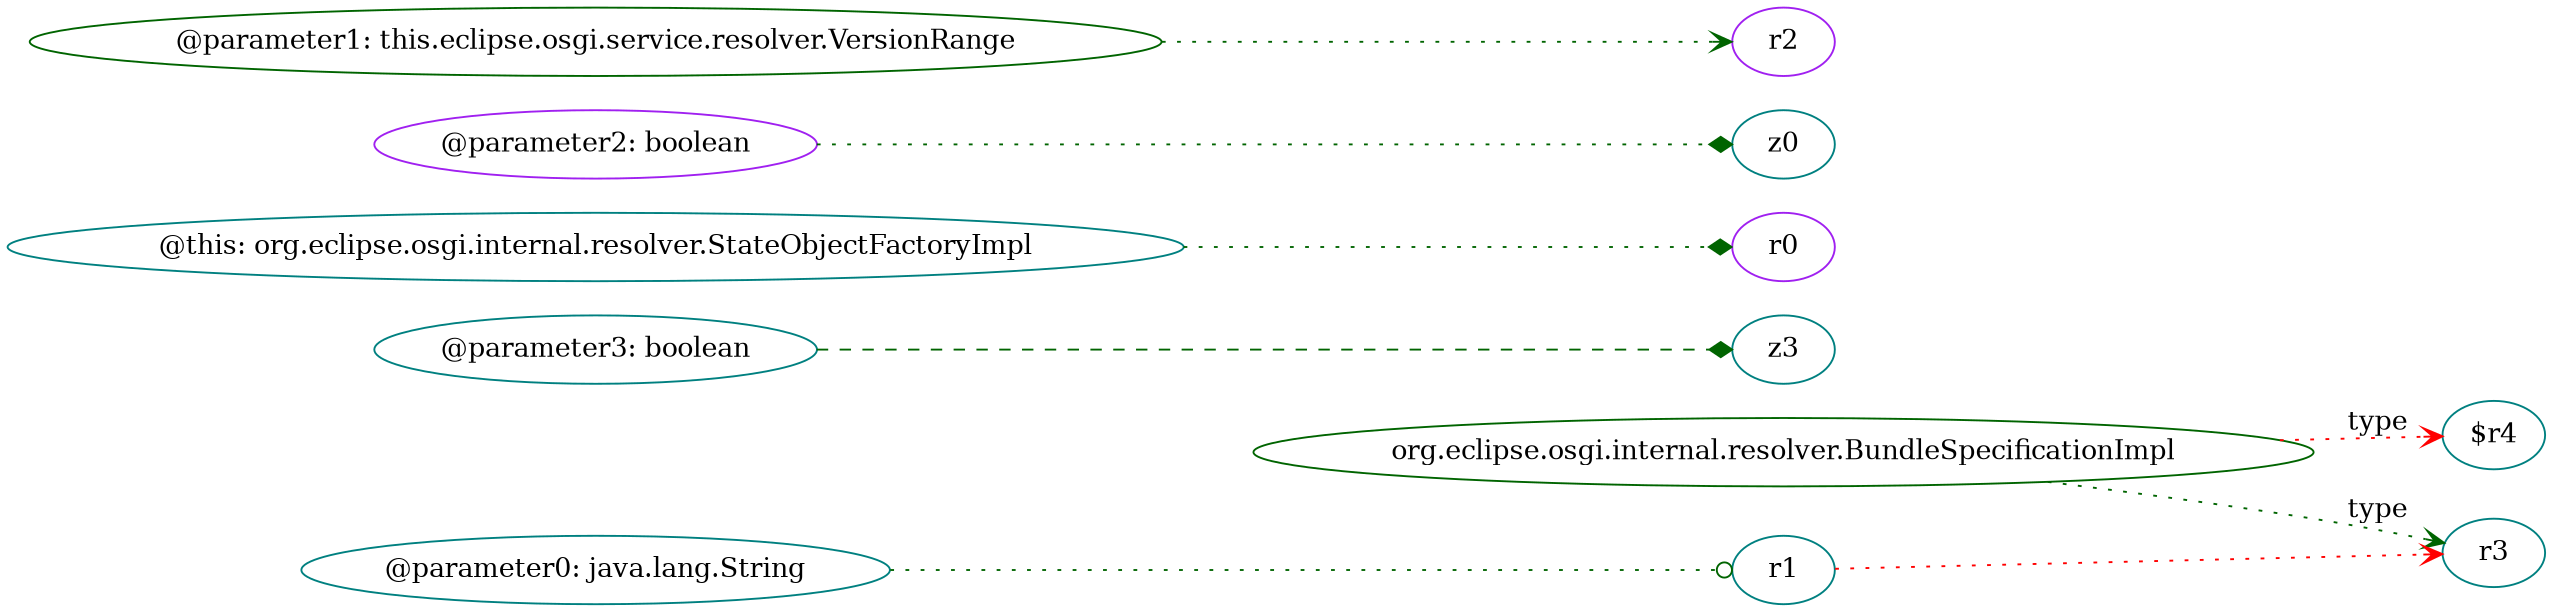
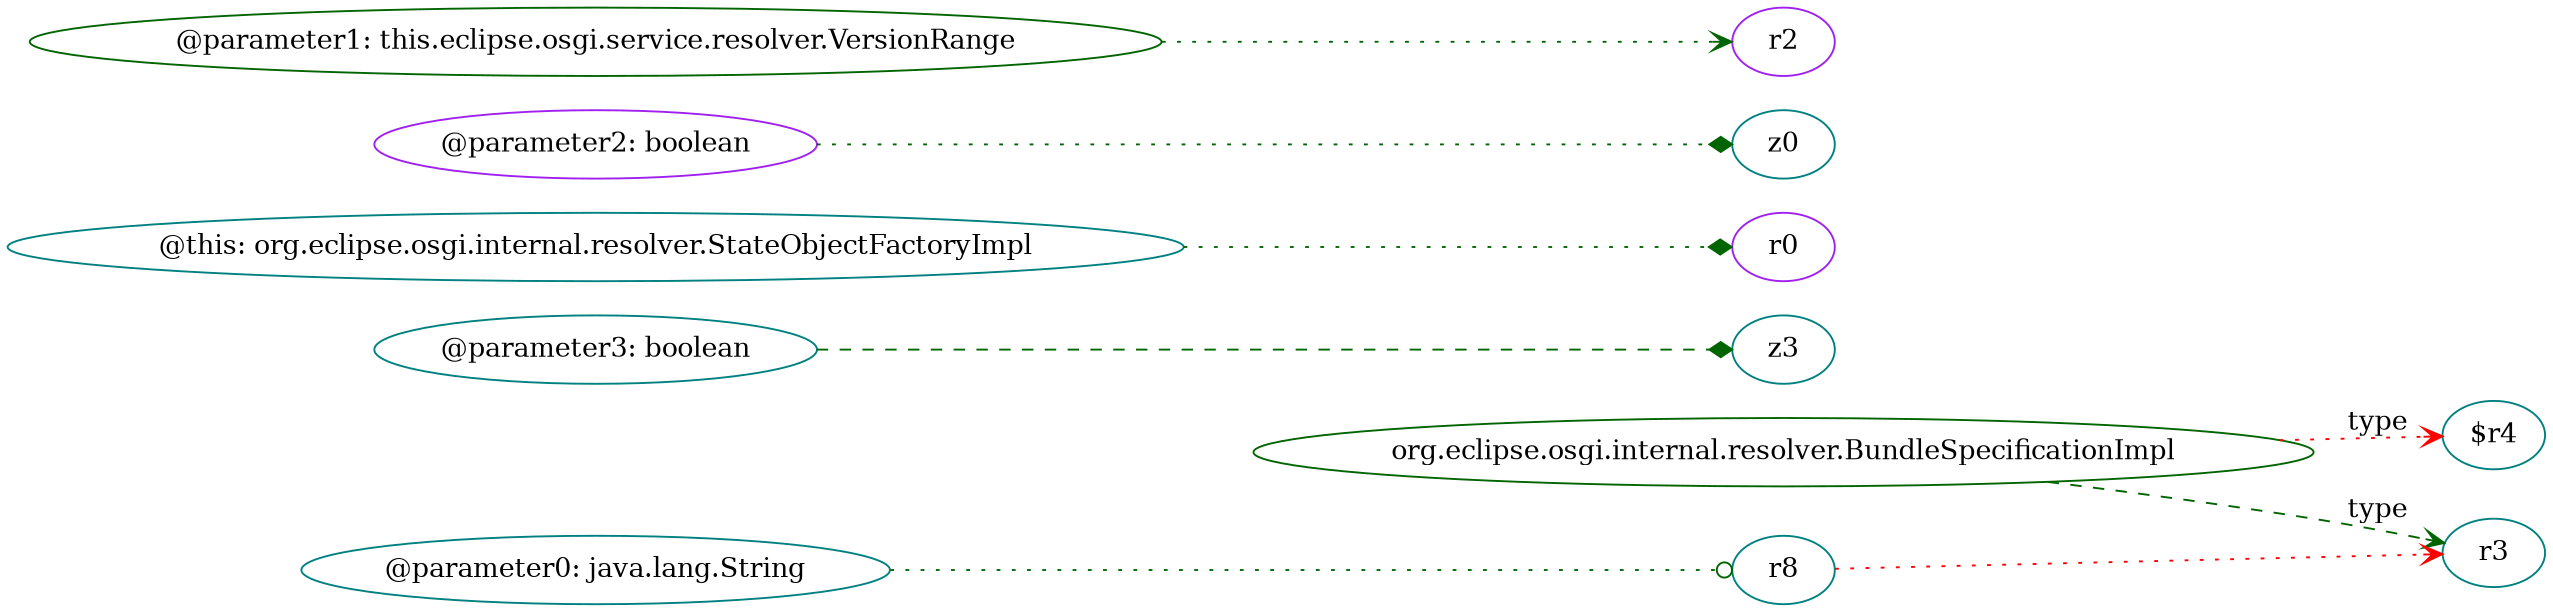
(2237, 507) -> (2237, 507)
(1784, 570) -> (1784, 570)
